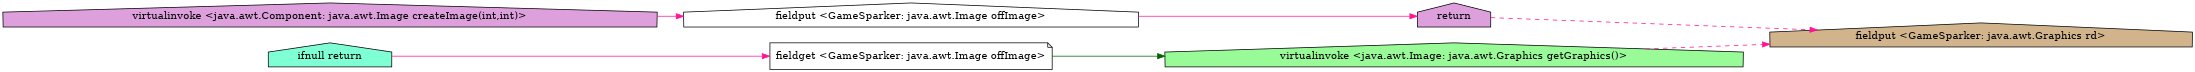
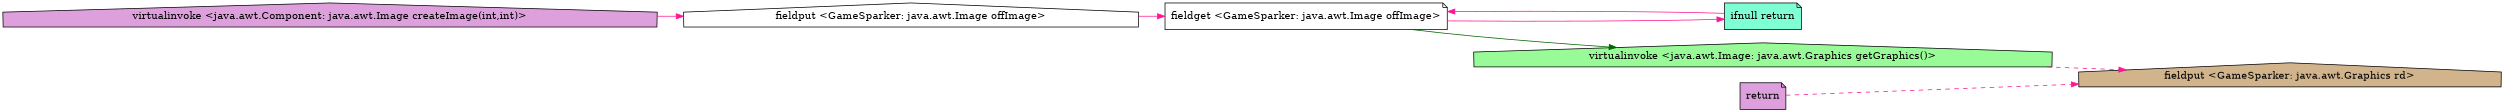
(1274, 16) -> (1148, 16)
(1454, 16) -> (1763, 96)
none -> (1582, 21)
(330, 56) -> (1763, 16)
